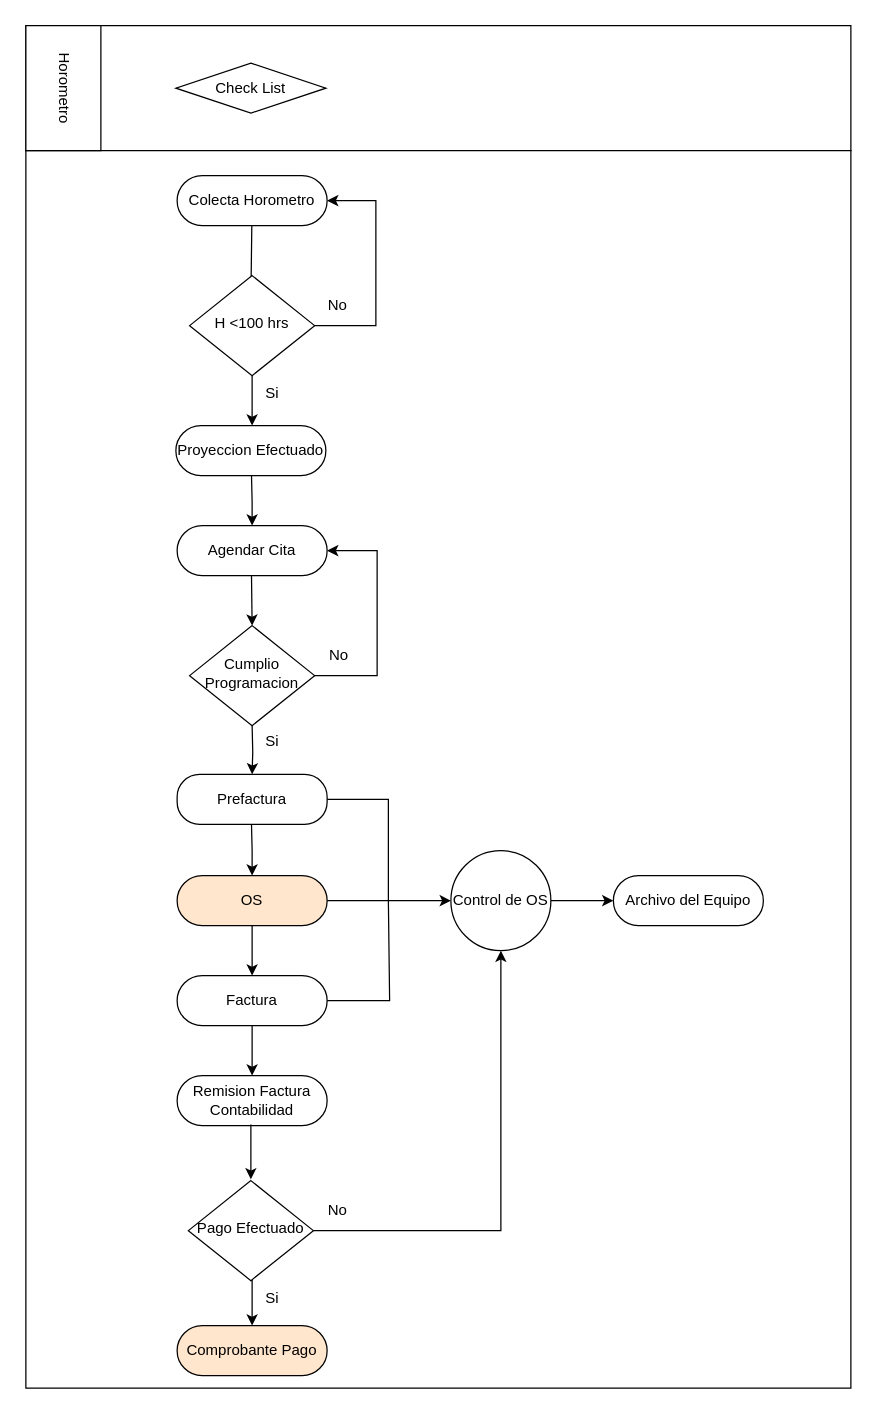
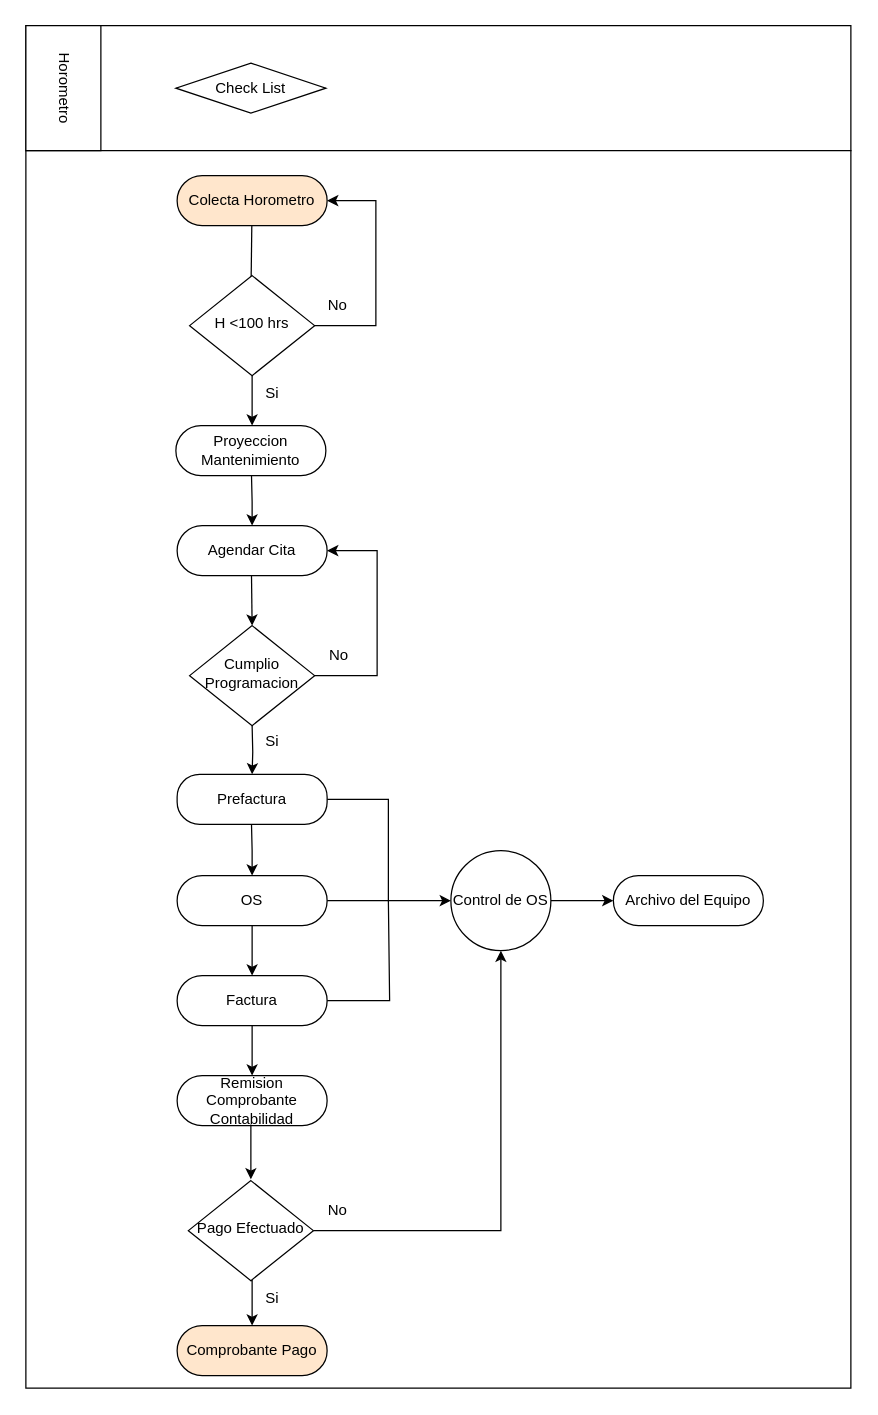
(252, 201) -> (252, 201)
(251, 451) -> (251, 451)
(252, 901) -> (252, 901)
(252, 1101) -> (252, 1101)
